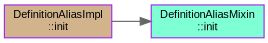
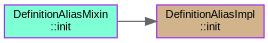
(126, 21) -> (131, 21)
